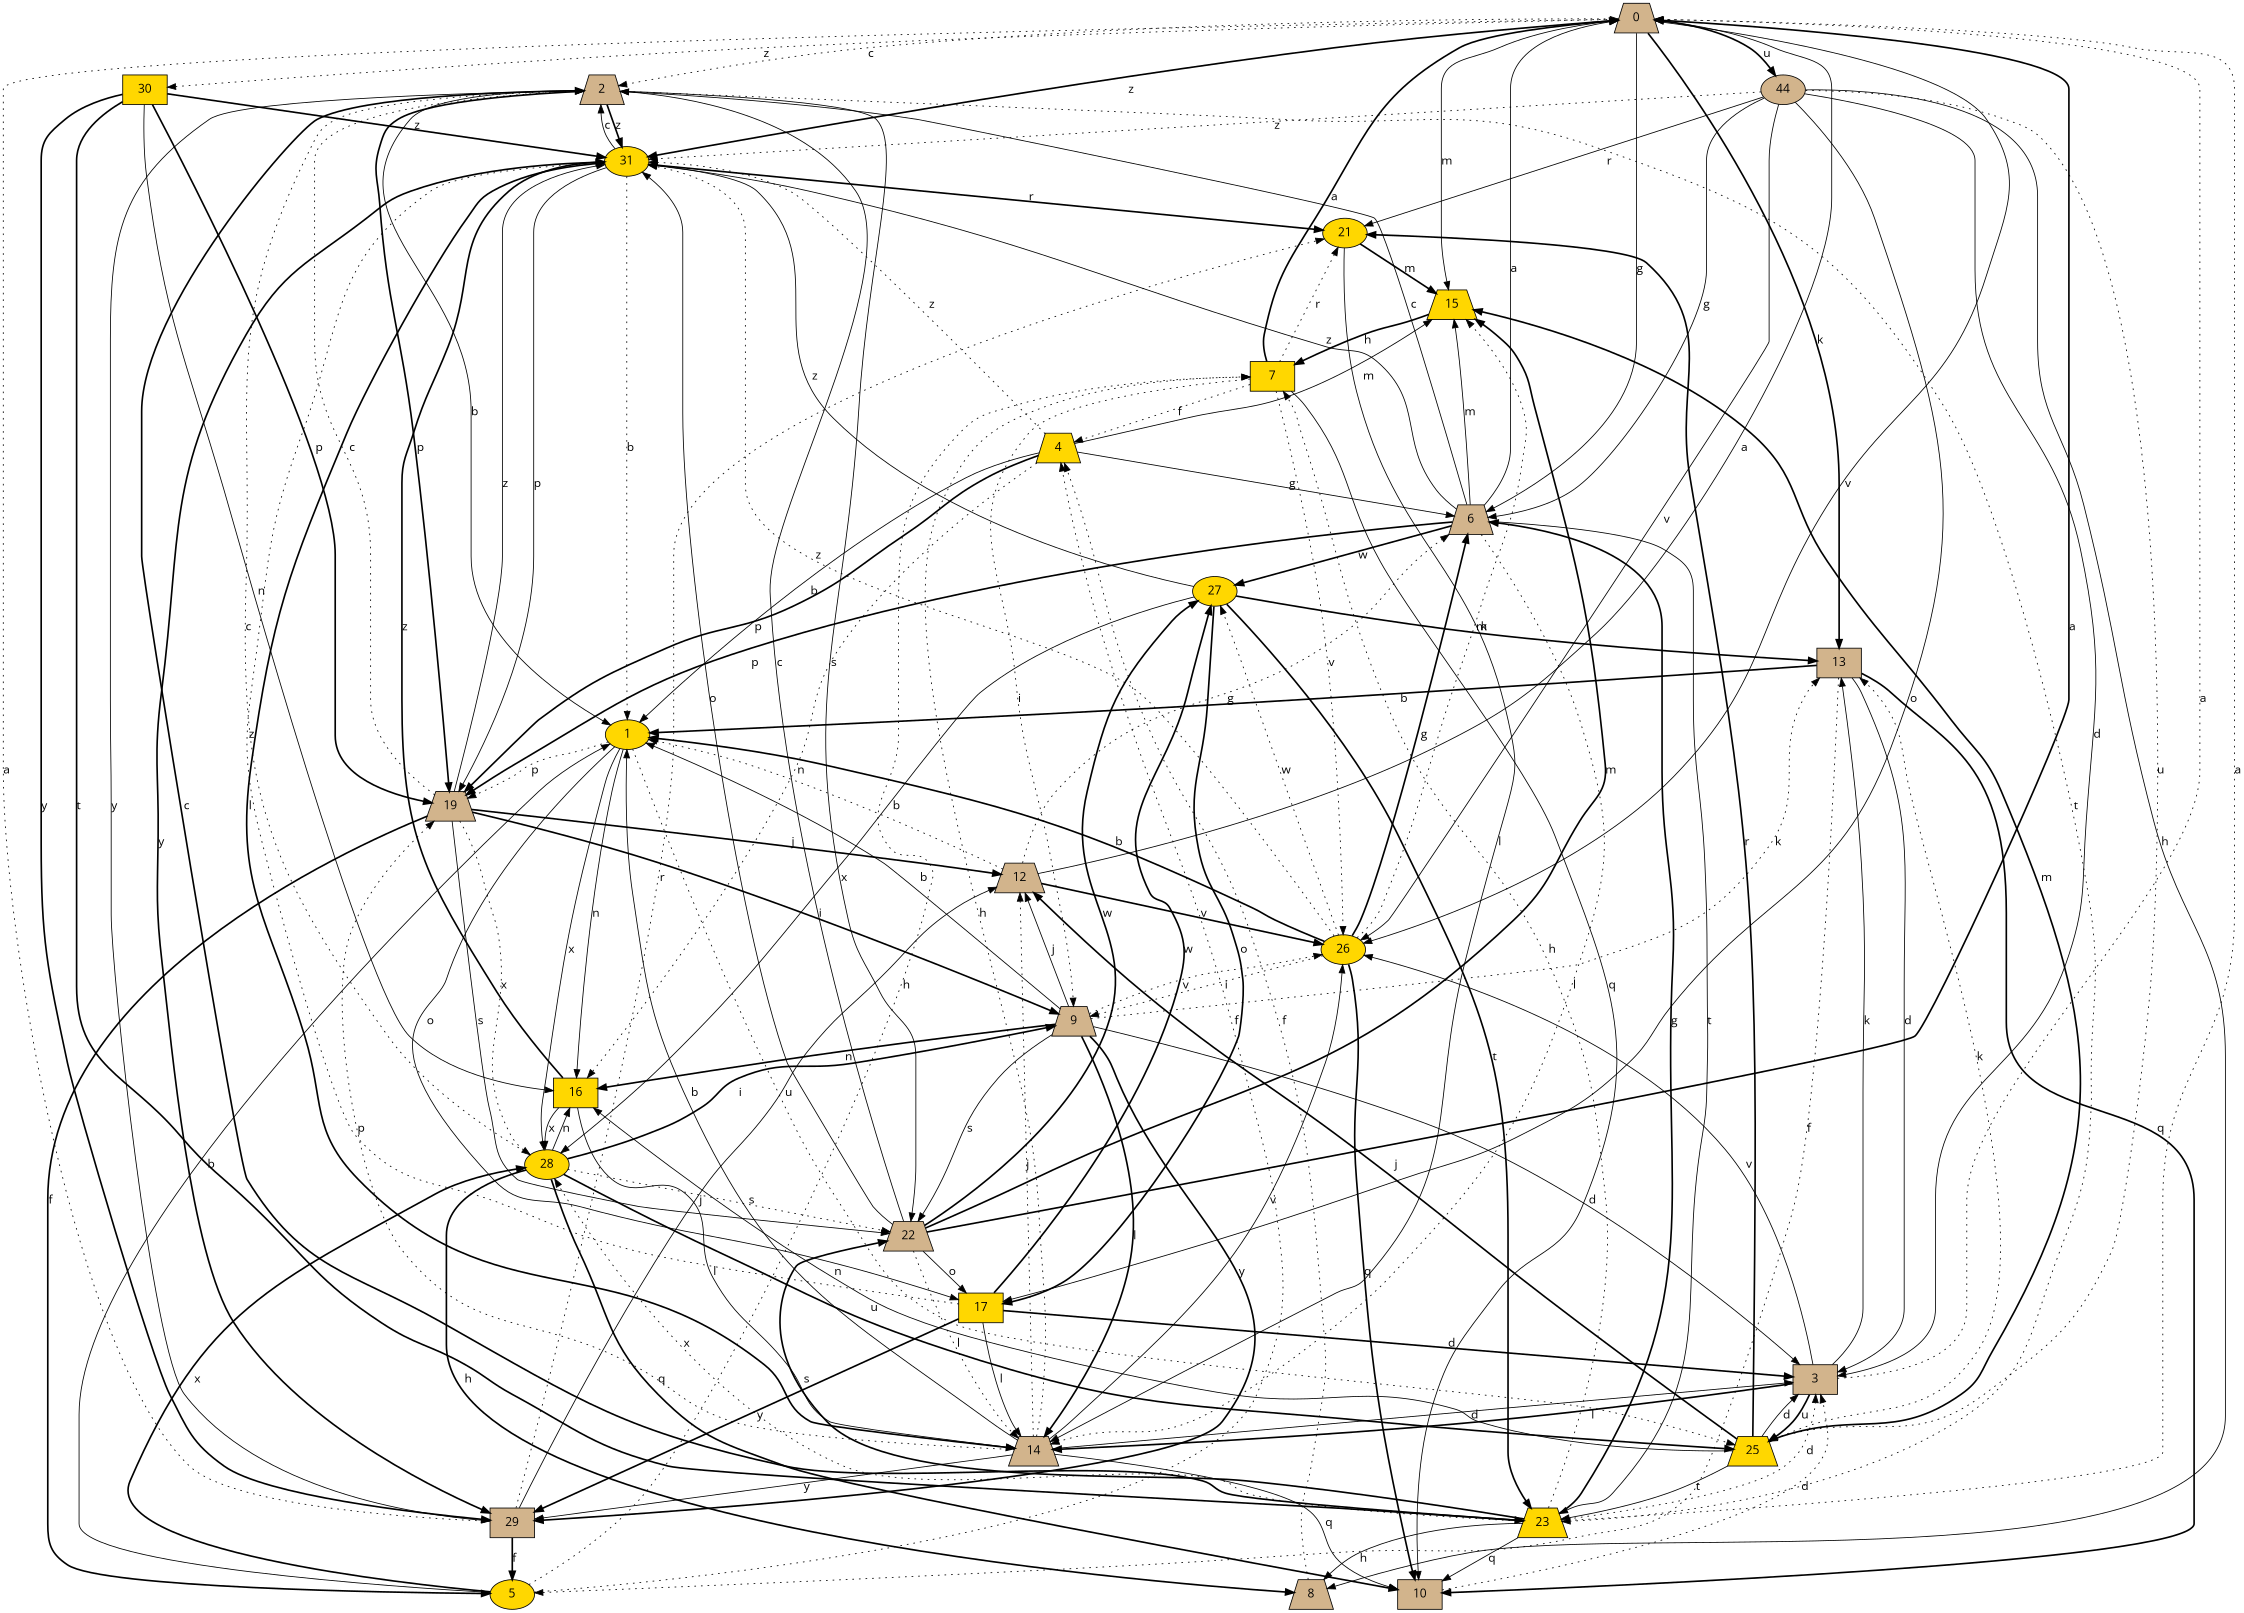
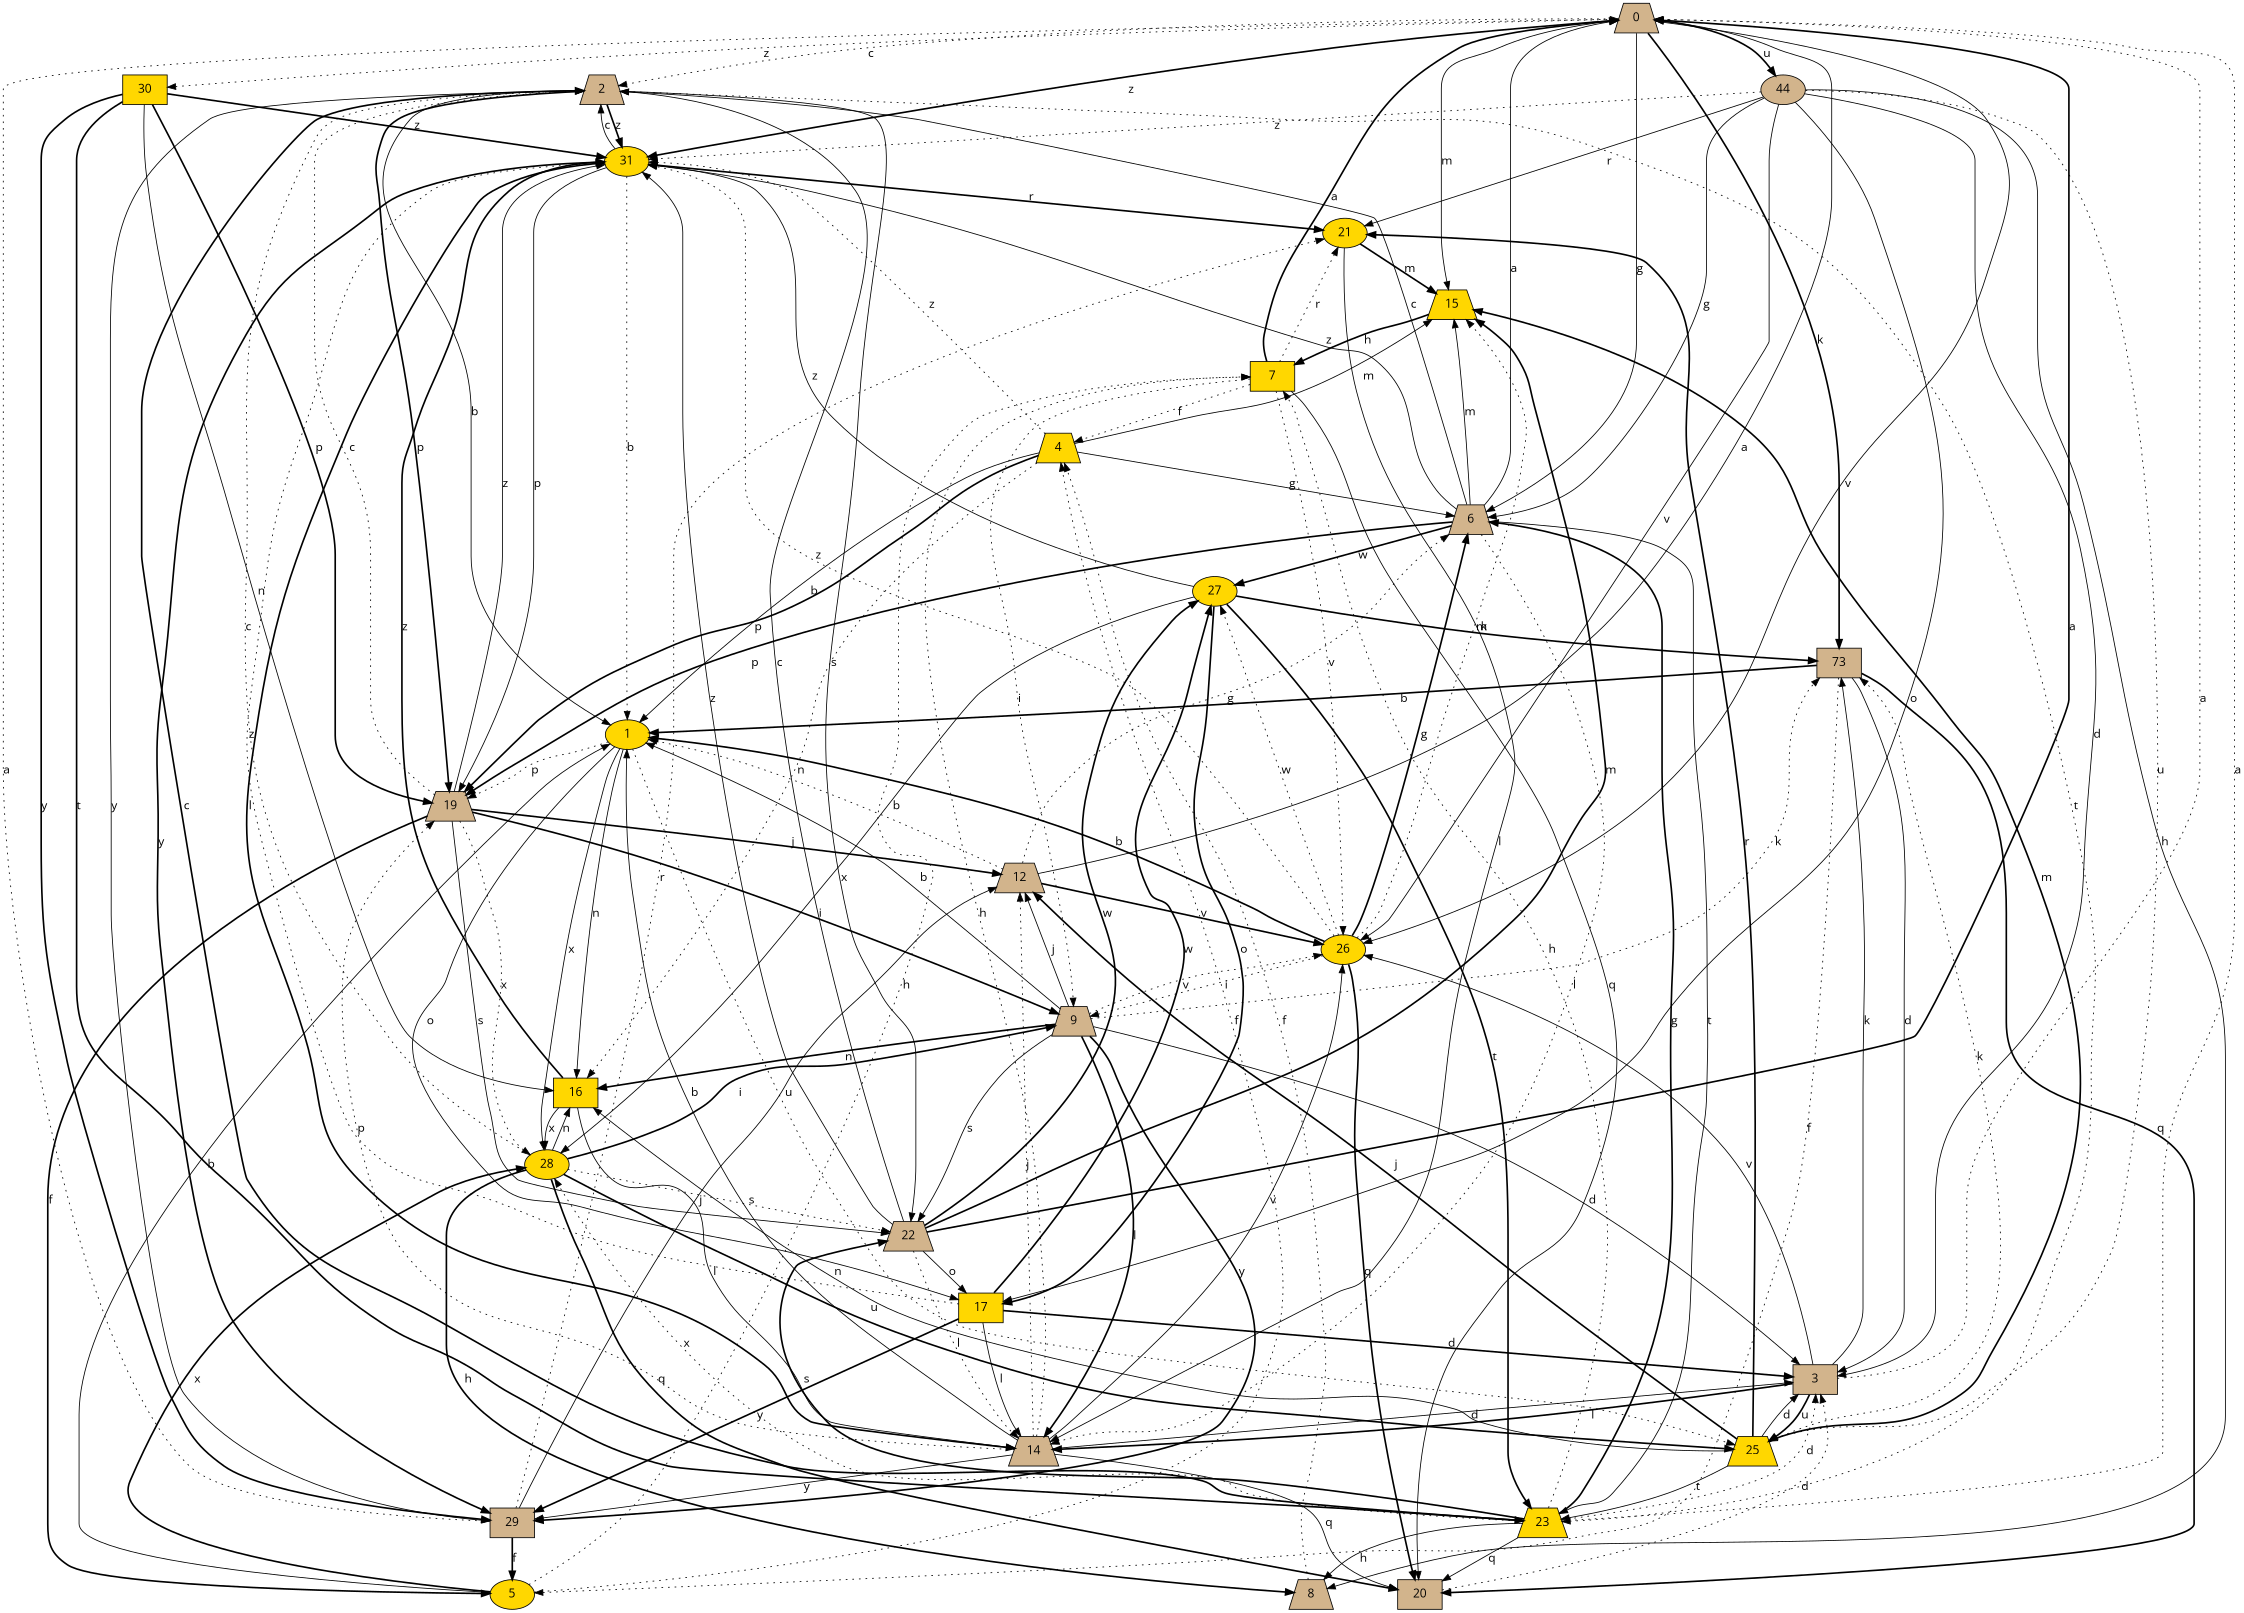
(1839, 663) -> (1839, 663)
(713, 699) -> (713, 699)
(1420, 1595) -> (1420, 1595)
